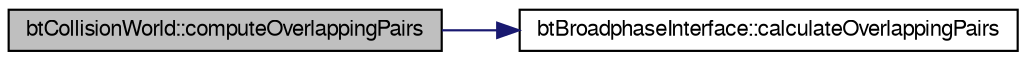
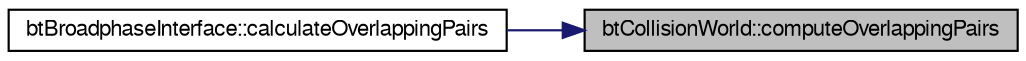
(470, 30) -> (535, 30)
